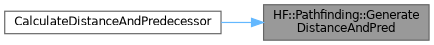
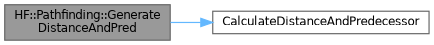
(236, 22) -> (186, 22)
